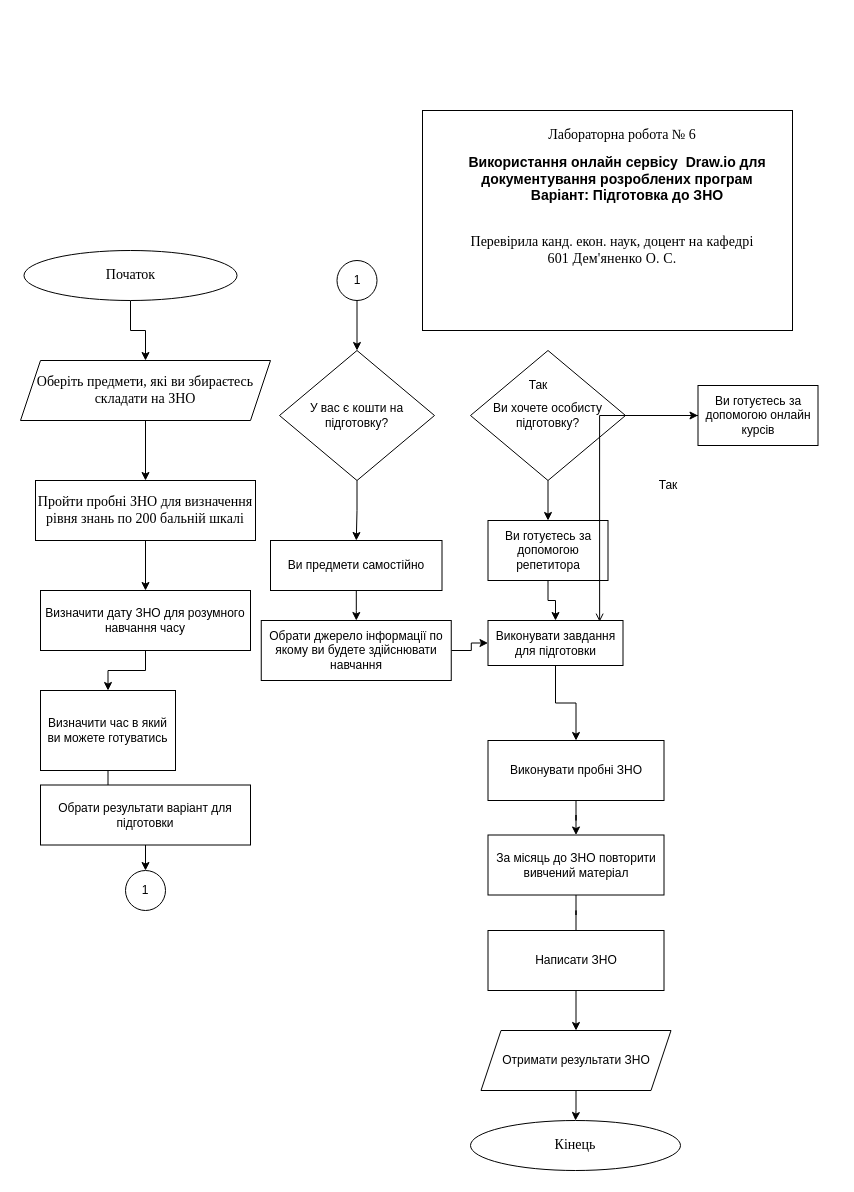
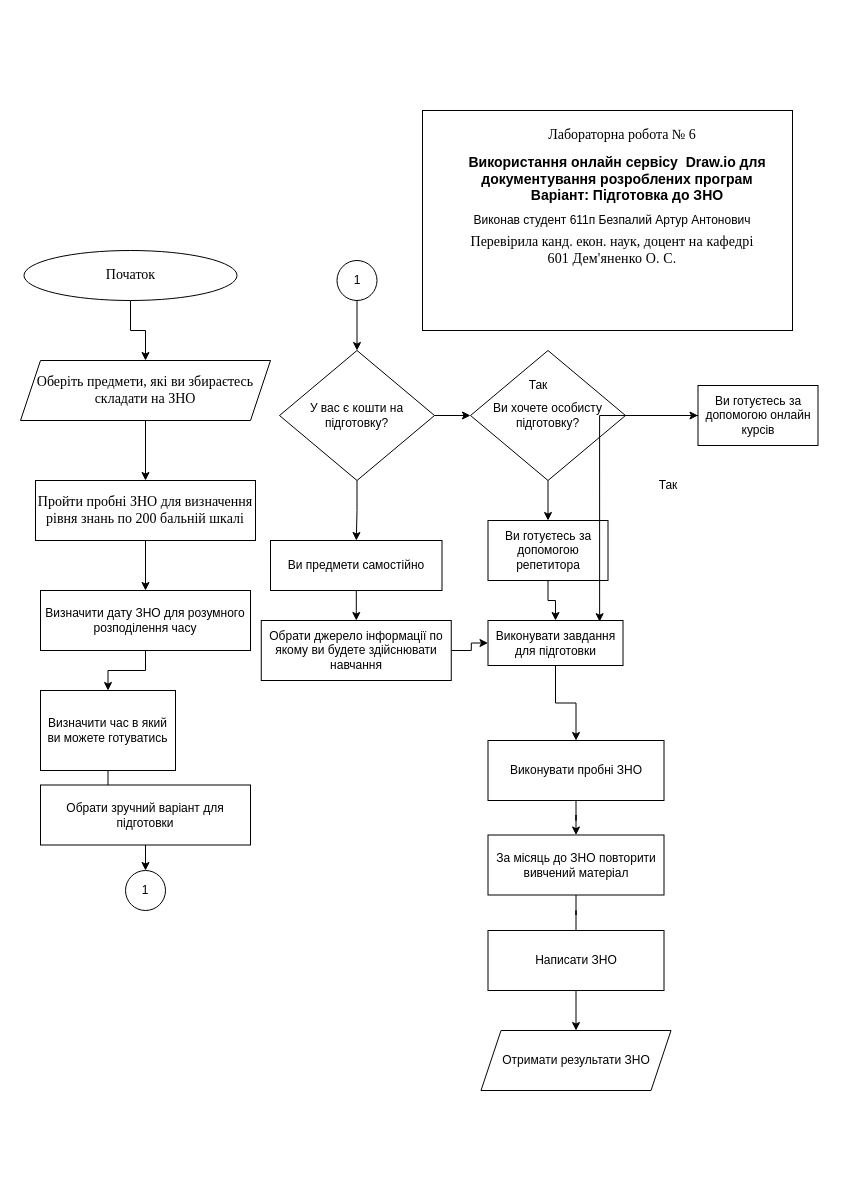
none -> (613, 221)
none -> (454, 416)
(600, 615) -> (600, 613)
(146, 621) -> (146, 621)
(146, 816) -> (146, 816)
(576, 1102) -> none
(576, 1146) -> none
